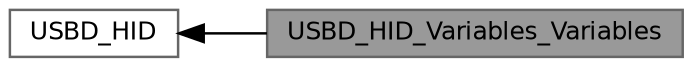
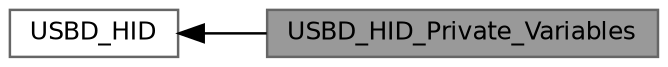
(475, 33) -> (463, 33)
